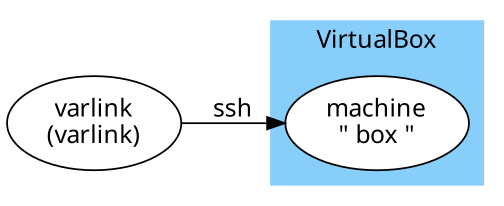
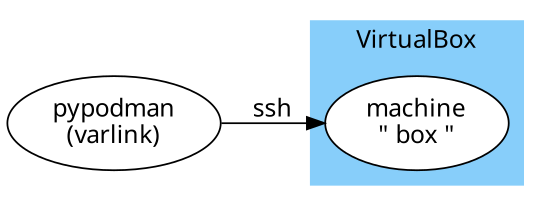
(94, 123) -> (114, 123)
